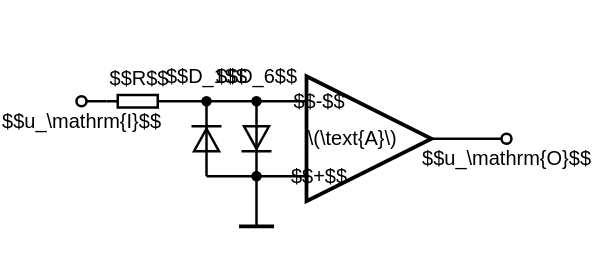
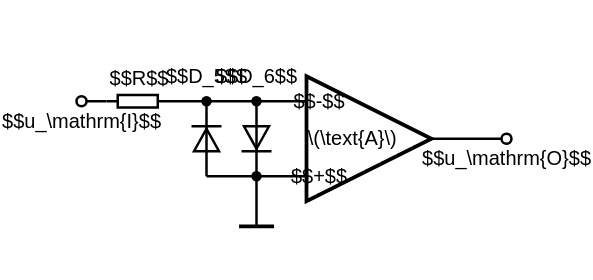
(208, 76) -> (208, 76)
